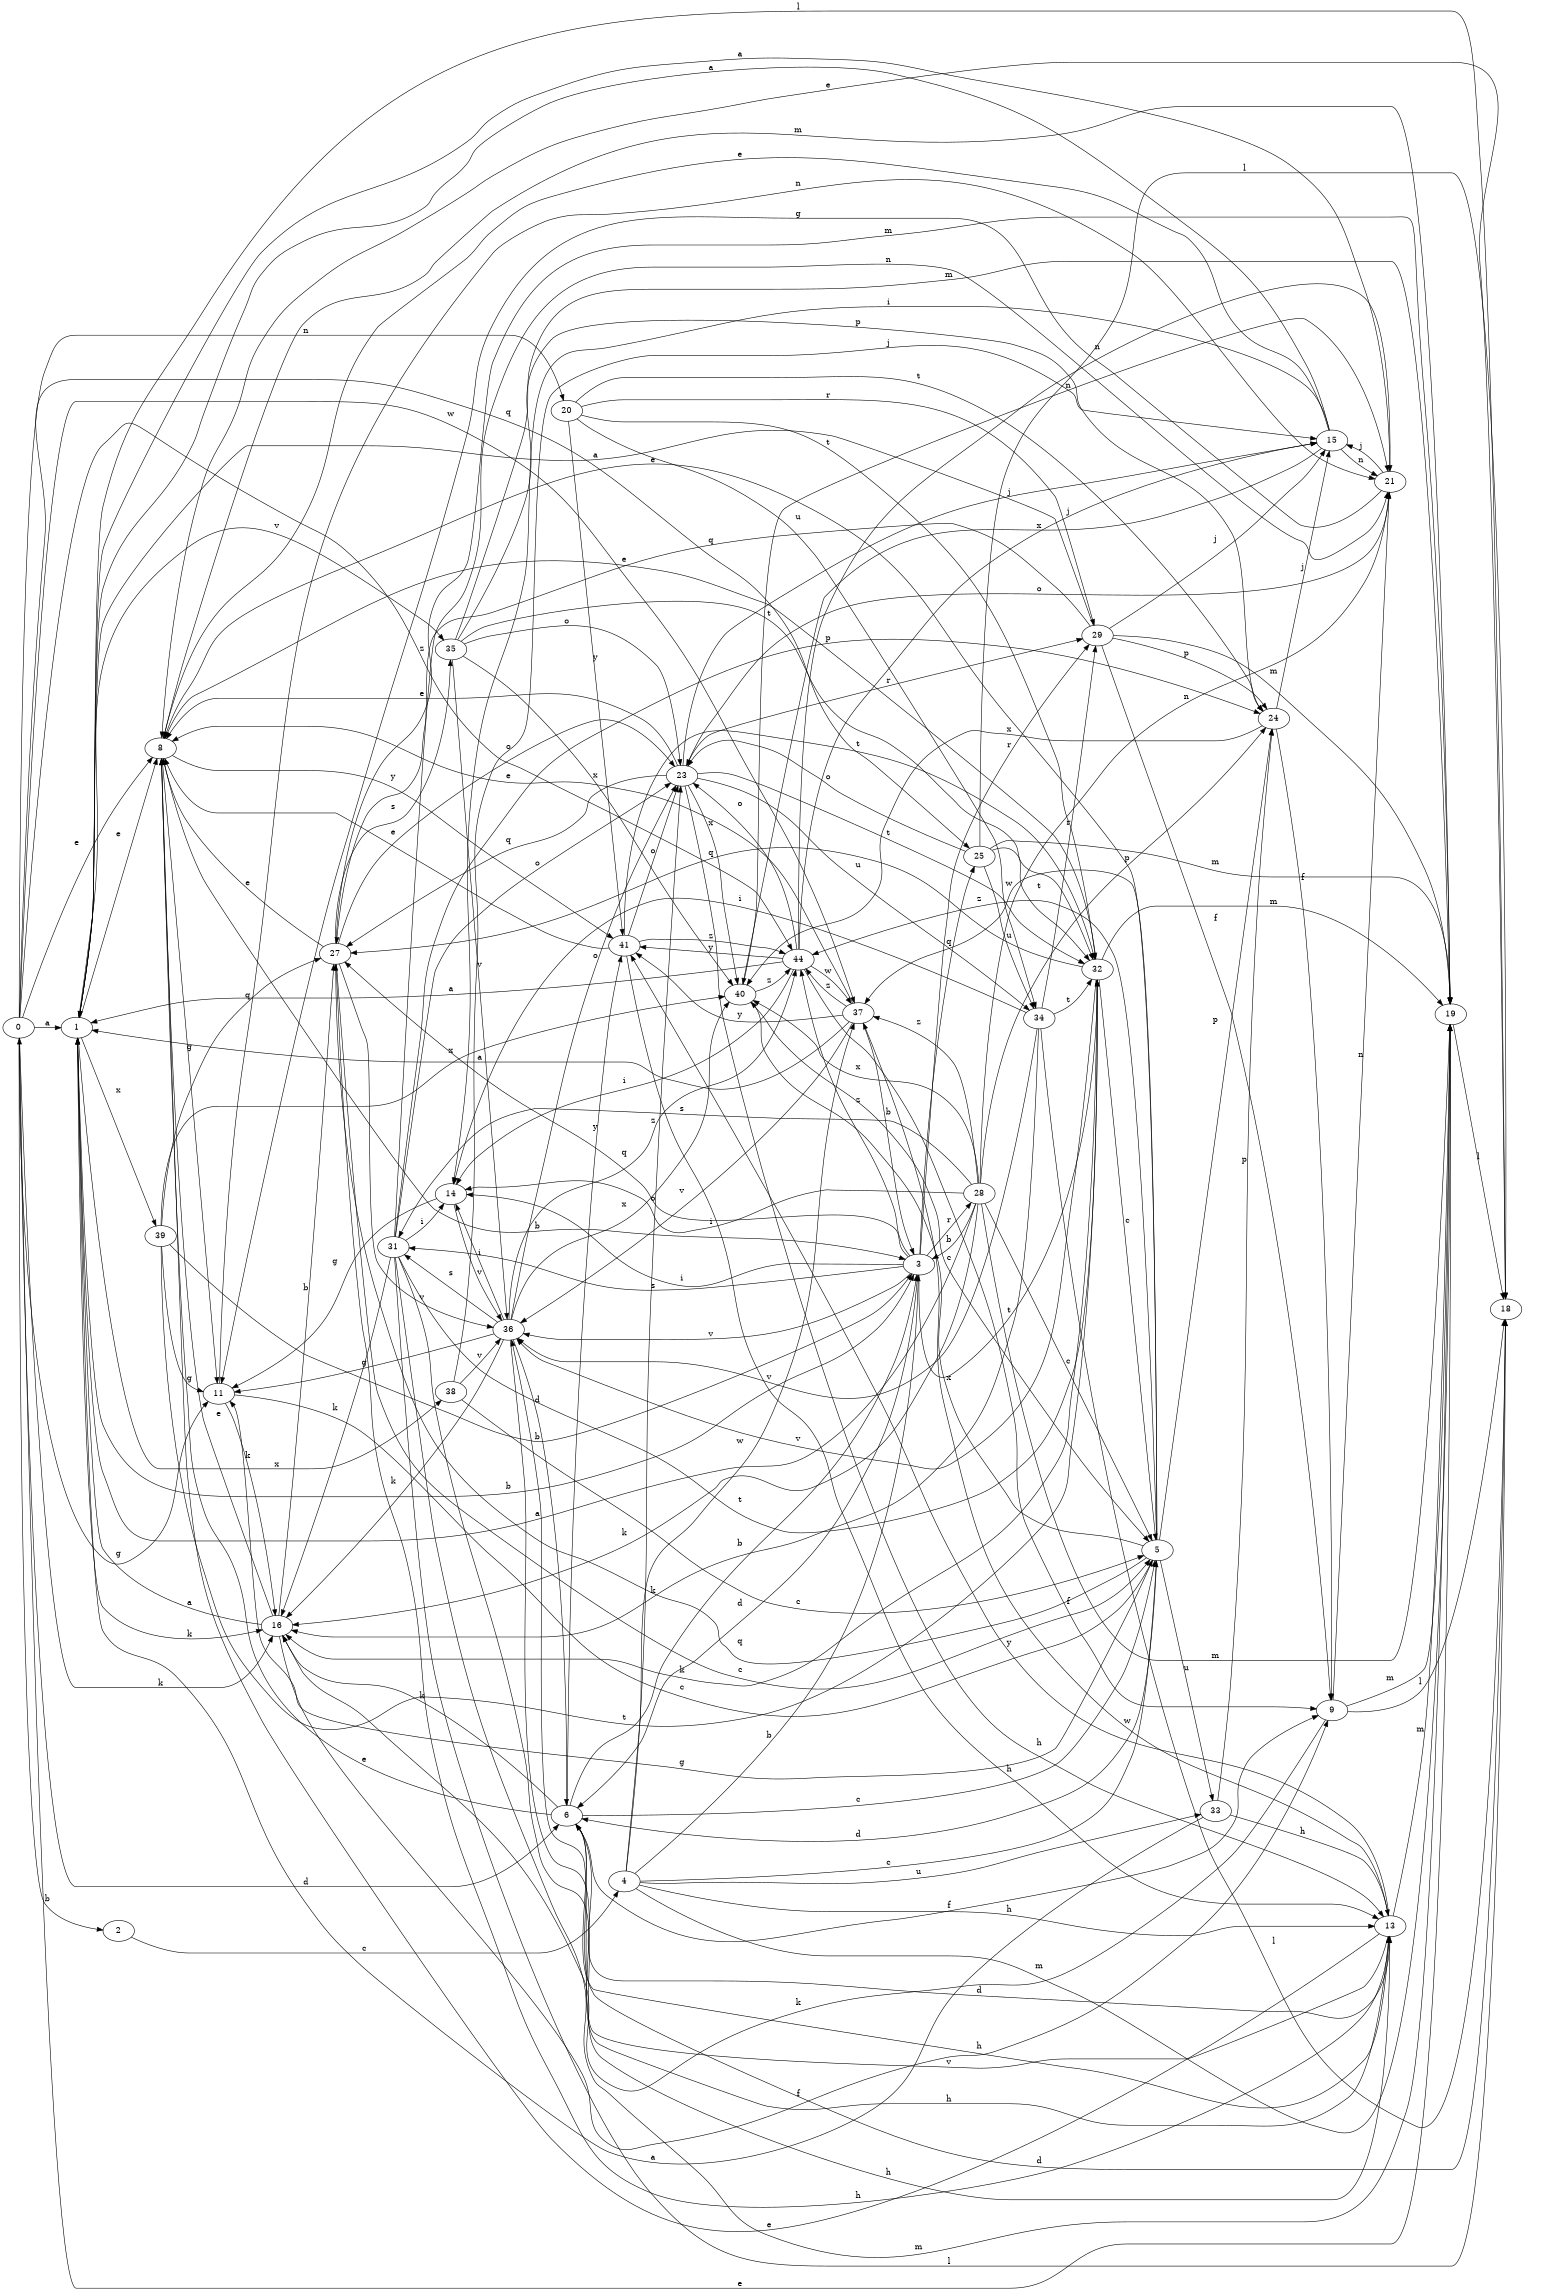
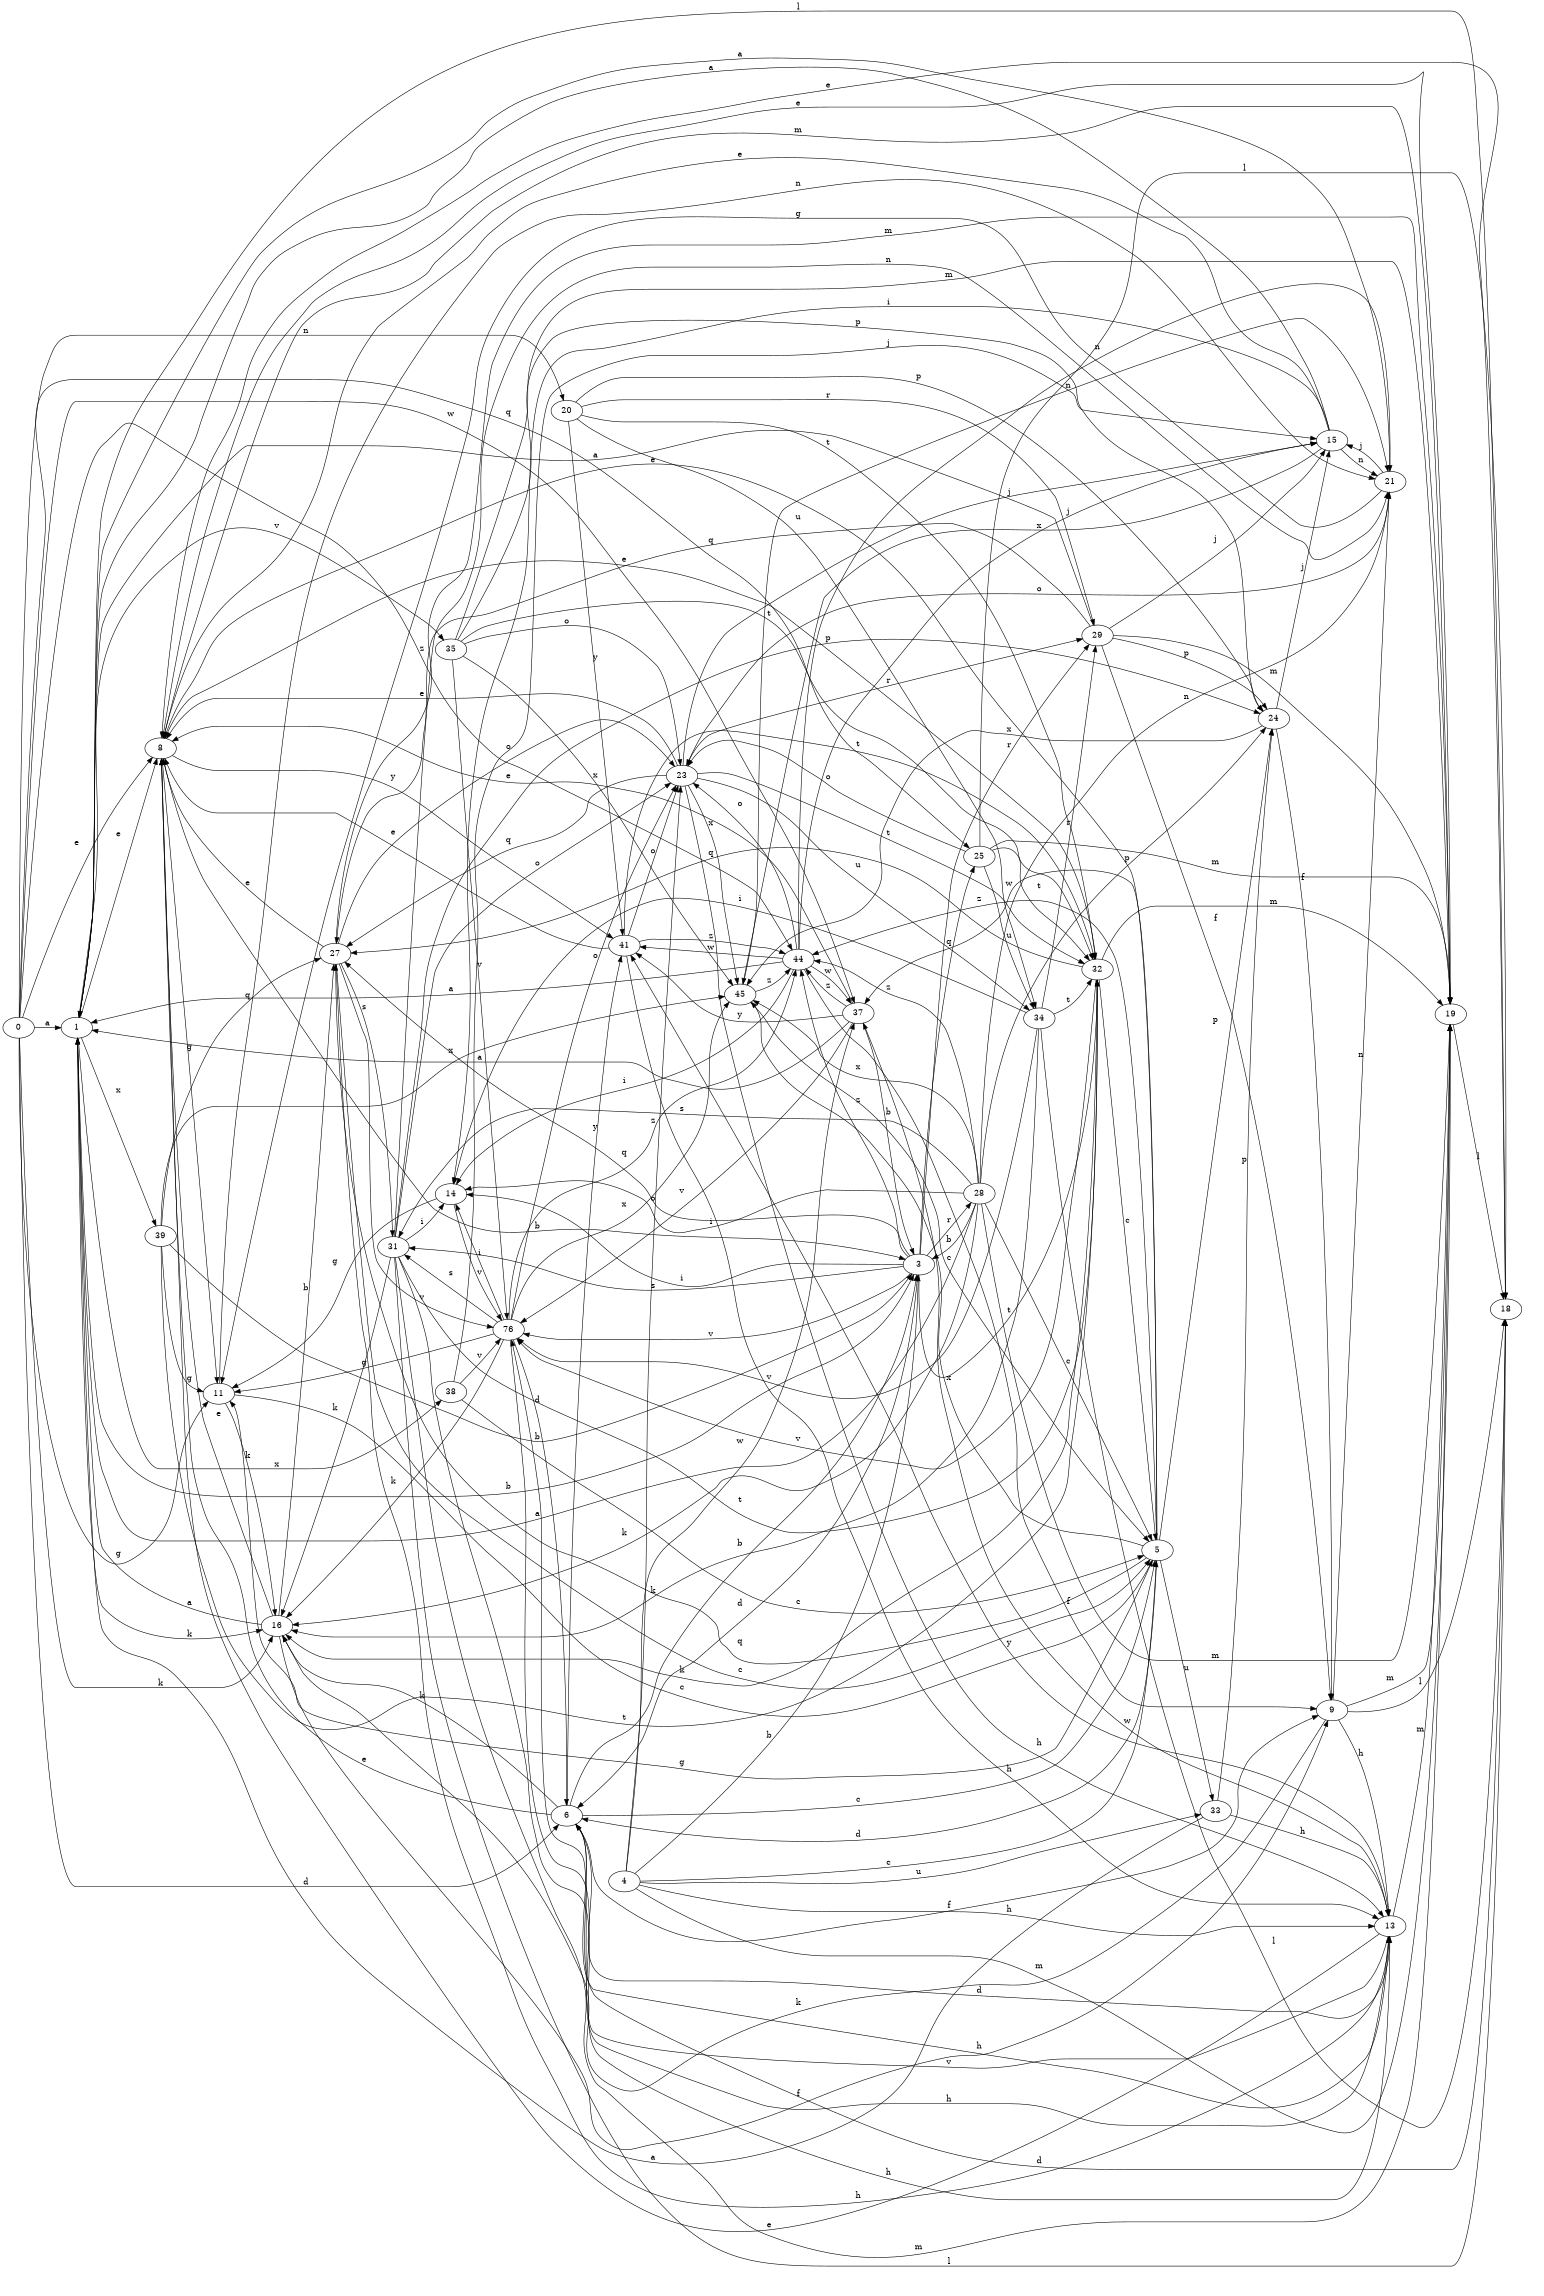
(919, 376) -> (919, 376)
(405, 816) -> (380, 1094)
(711, 948) -> (711, 948)
(740, 995) -> (740, 995)
(961, 1079) -> (948, 1035)
(509, 1330) -> (509, 1330)
none -> (1375, 1812)
(119, 1931) -> none
(728, 2288) -> (1081, 87)
